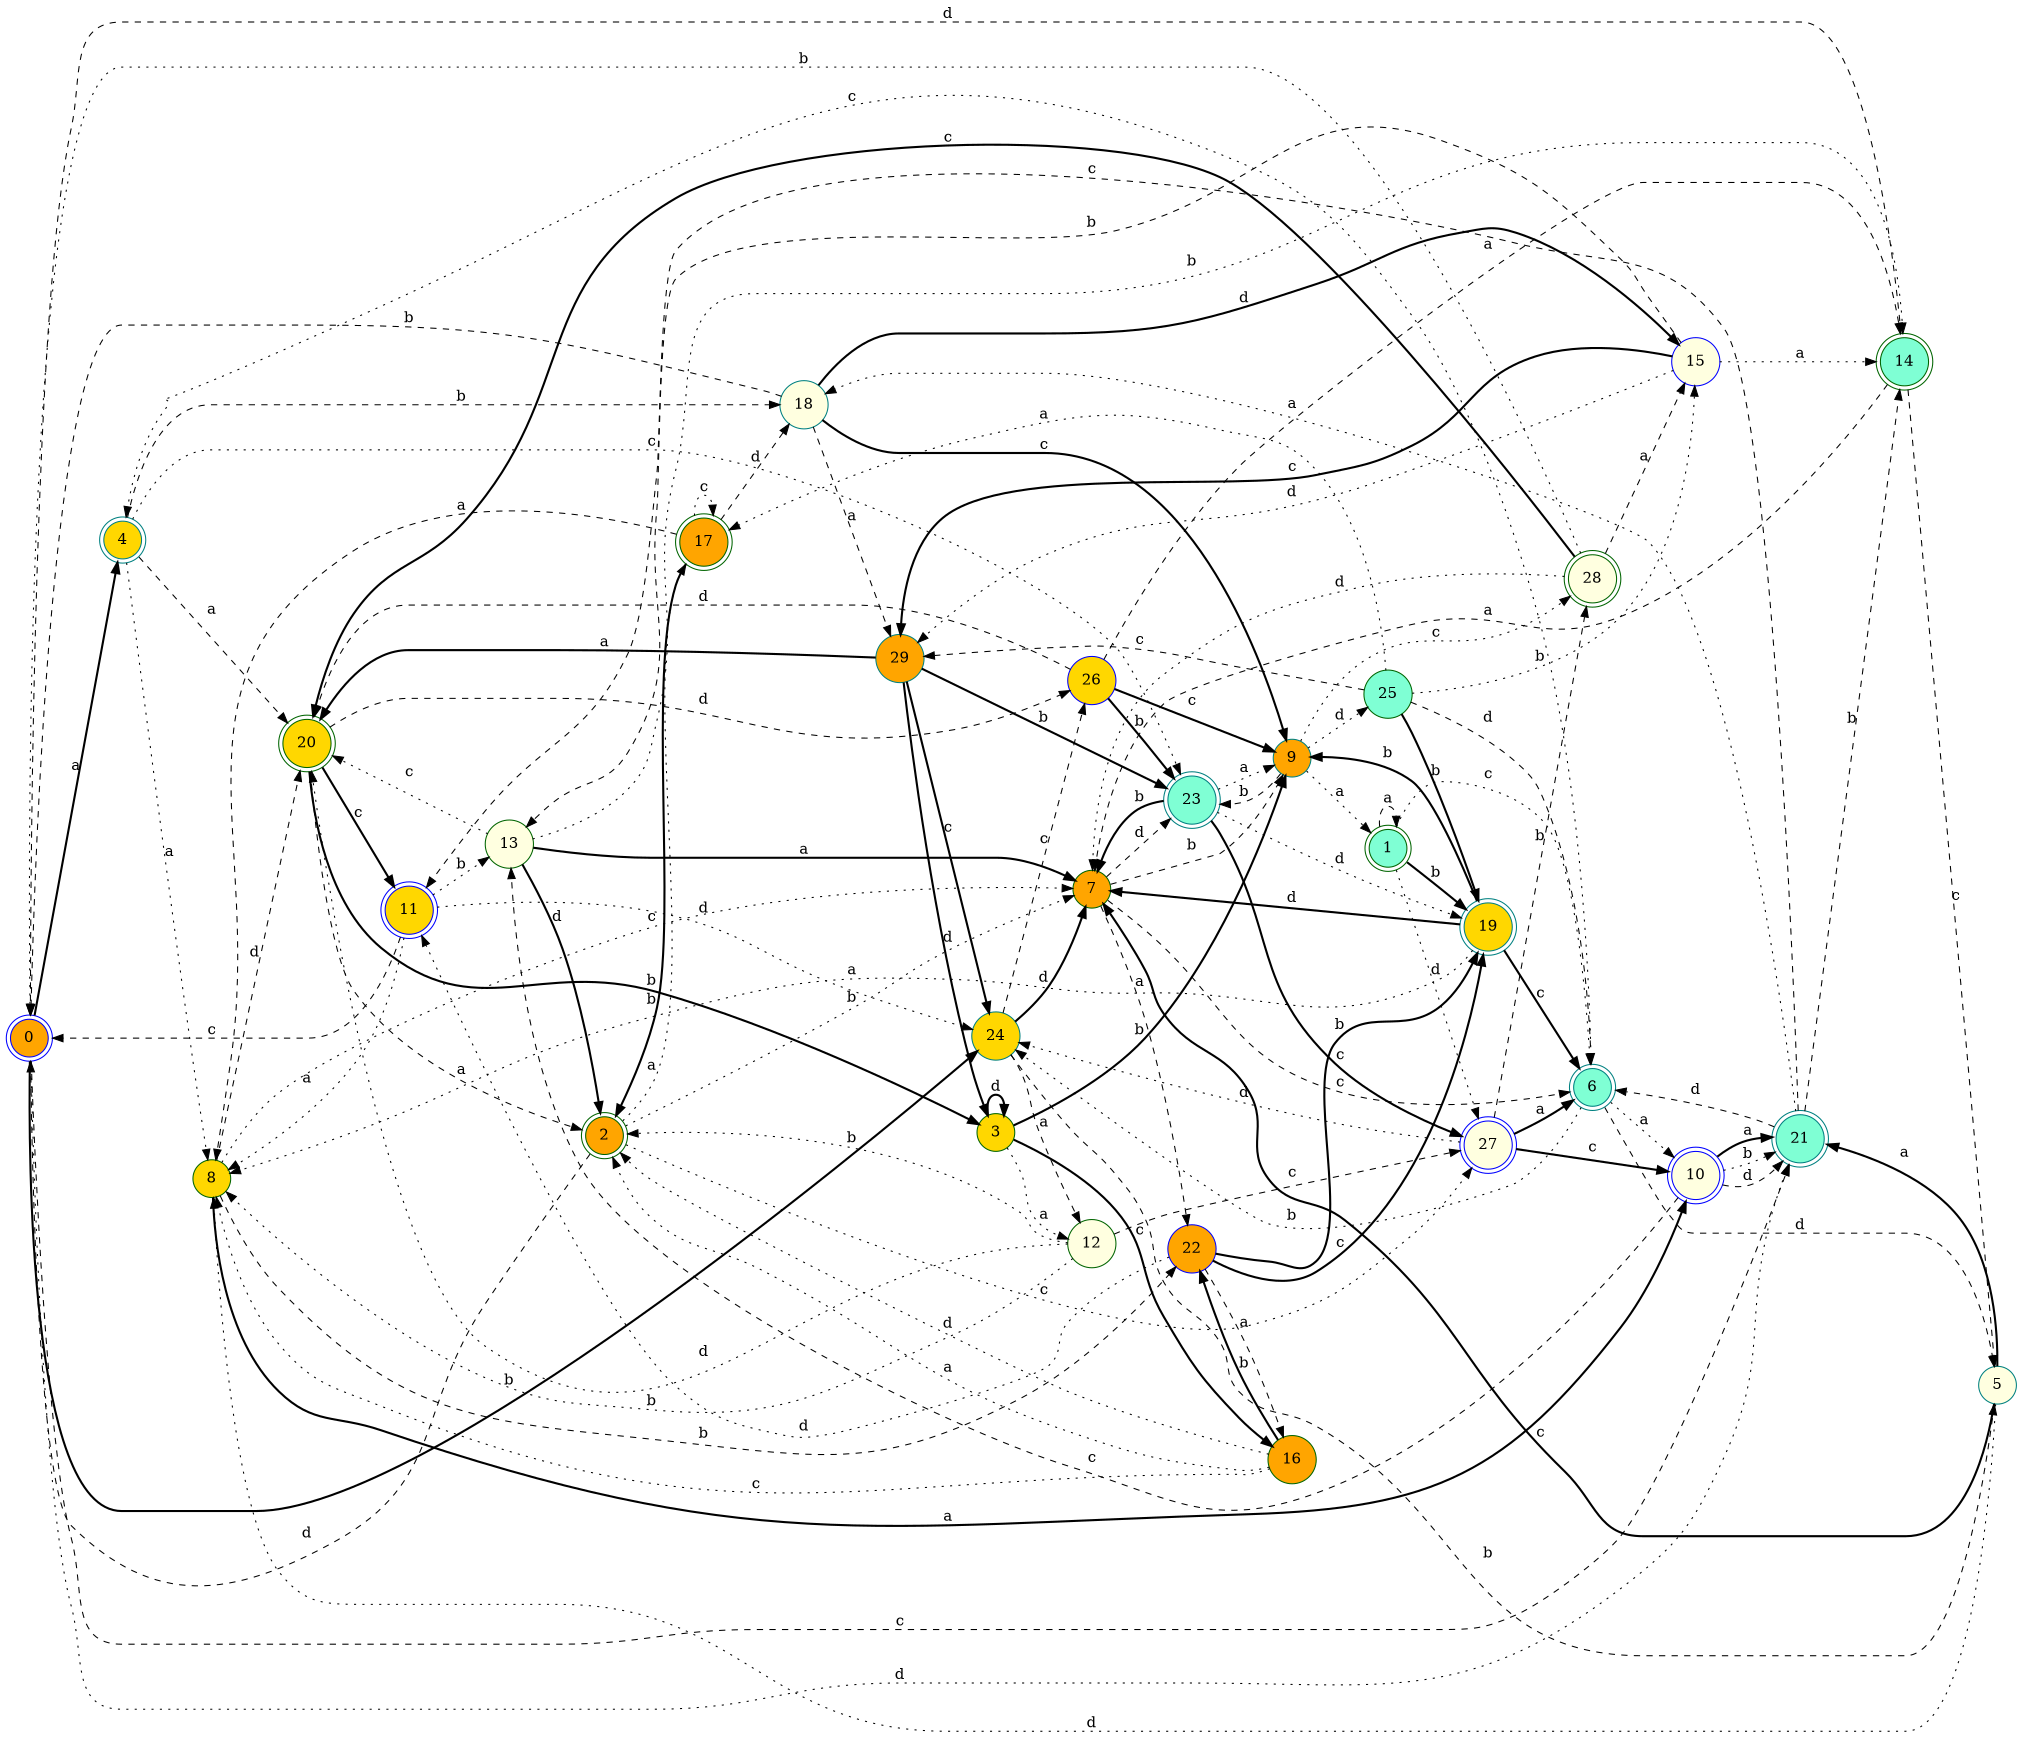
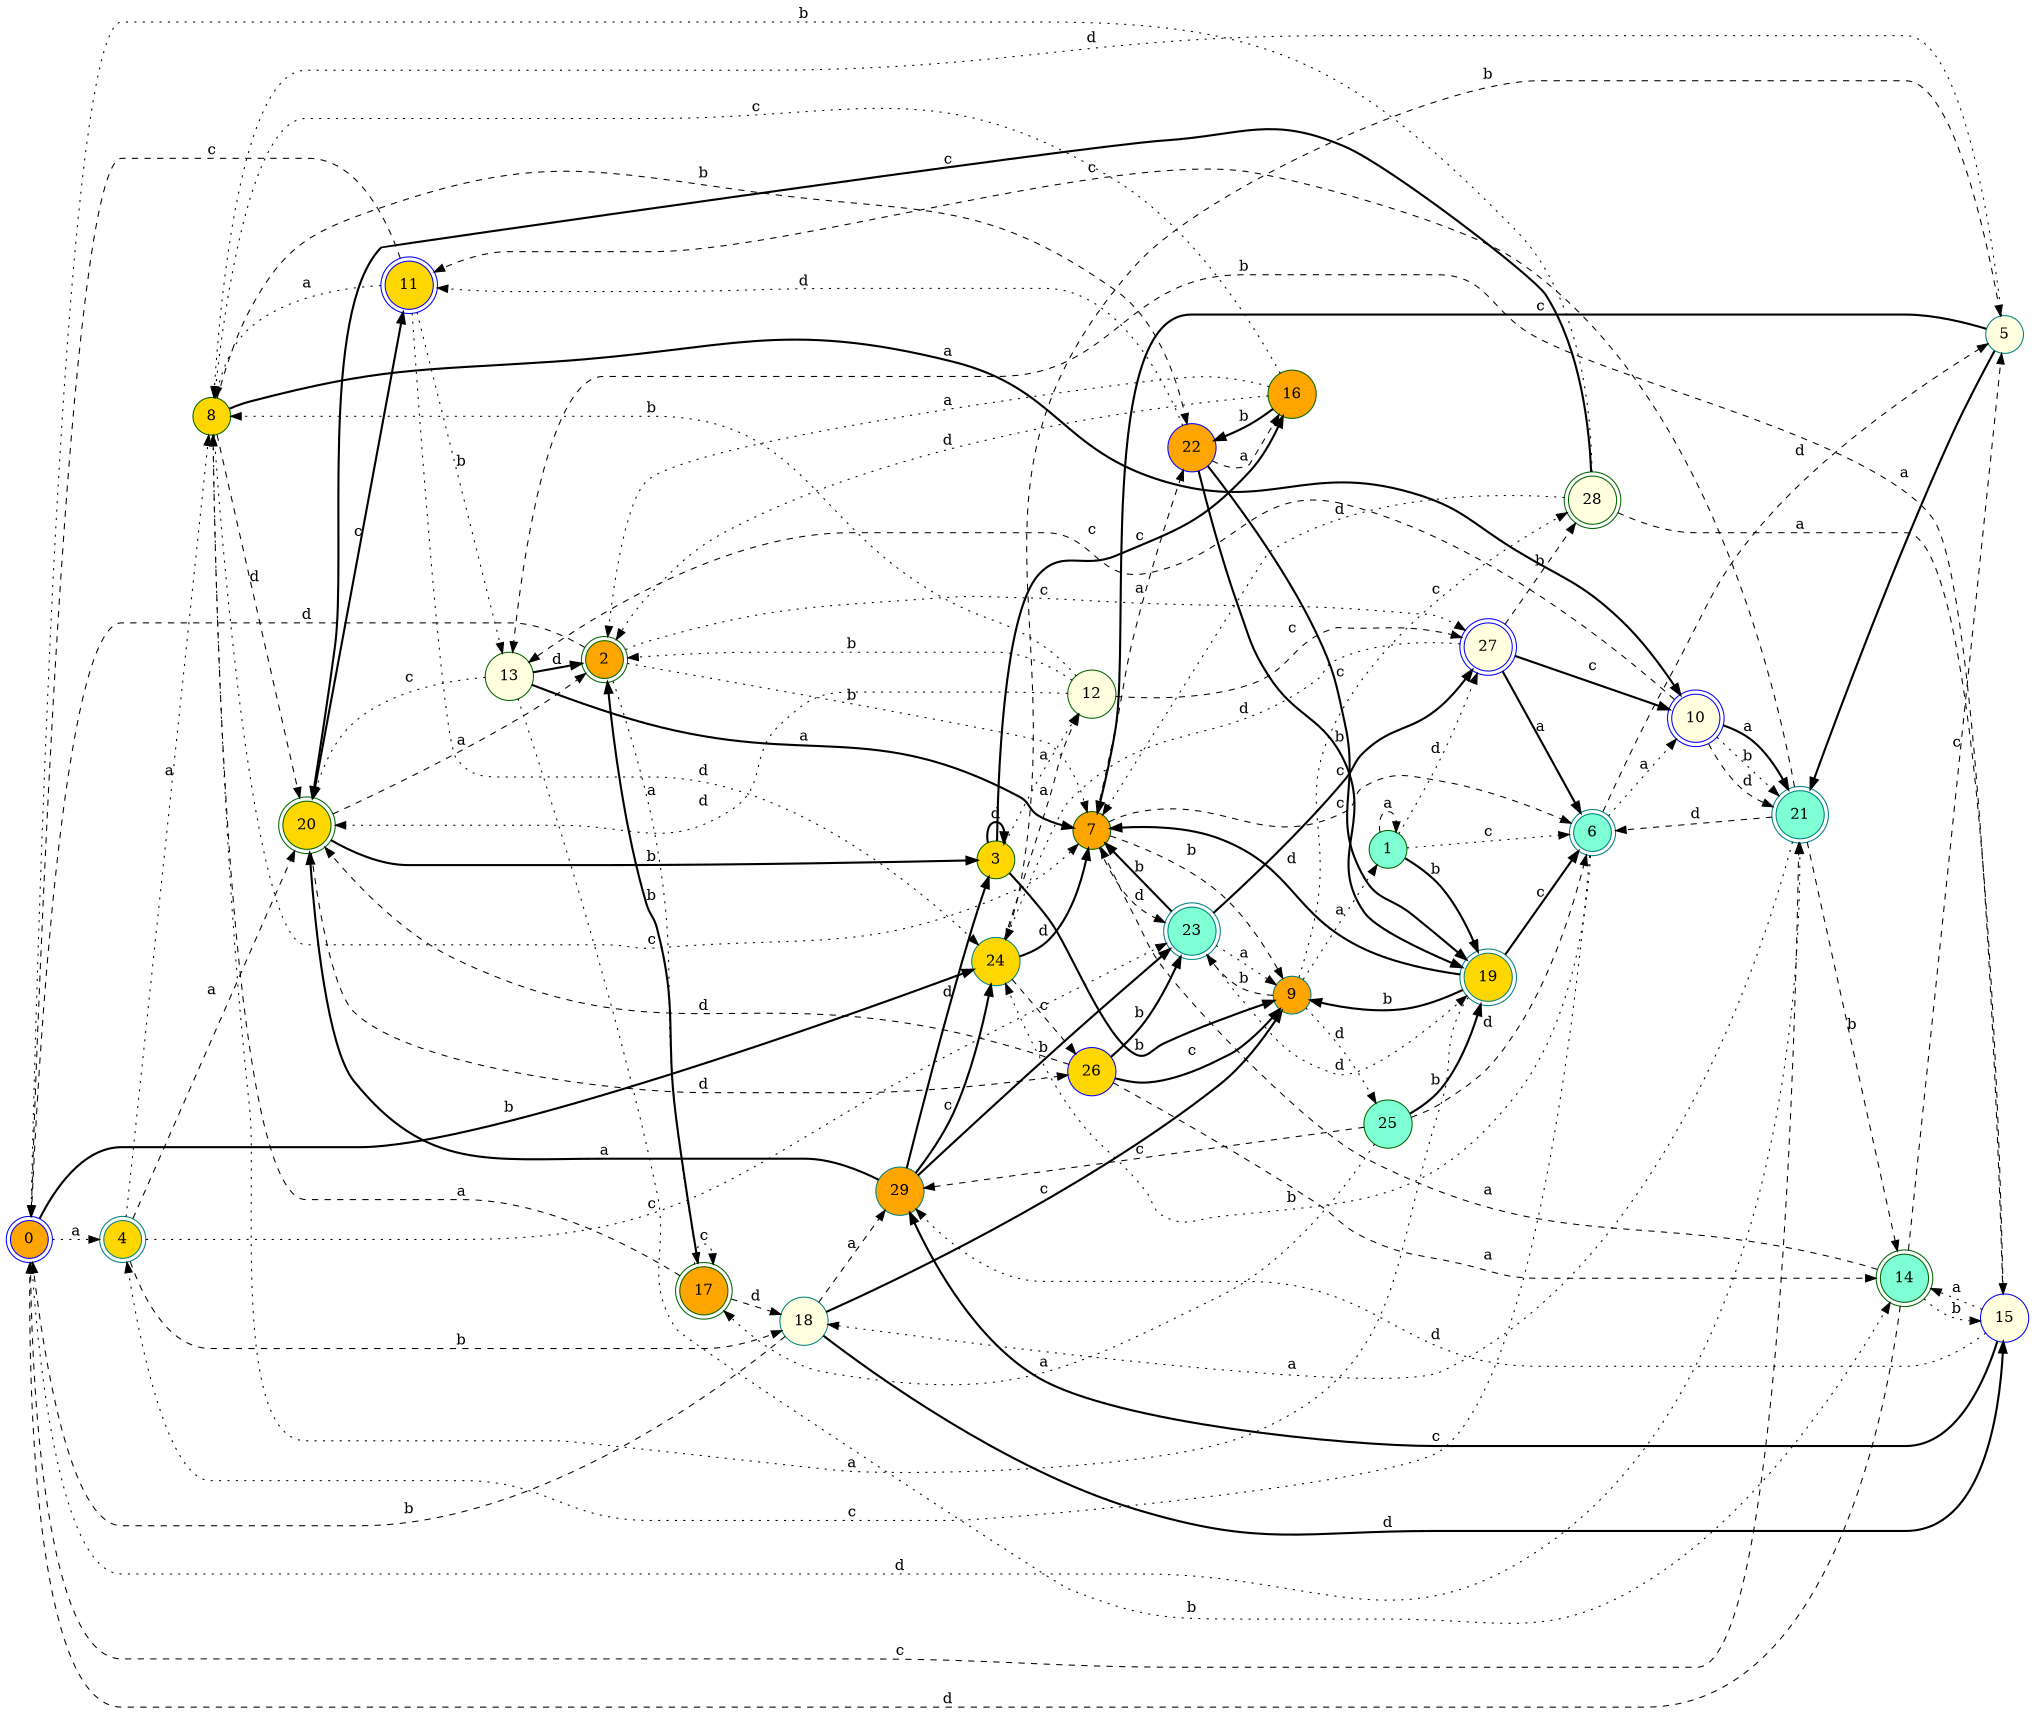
(1631, 604) -> (1945, 1314)
(75, 794) -> (71, 1239)
(1388, 848) -> (1388, 849)
